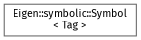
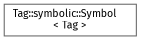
(70, 20) -> (70, 20)
